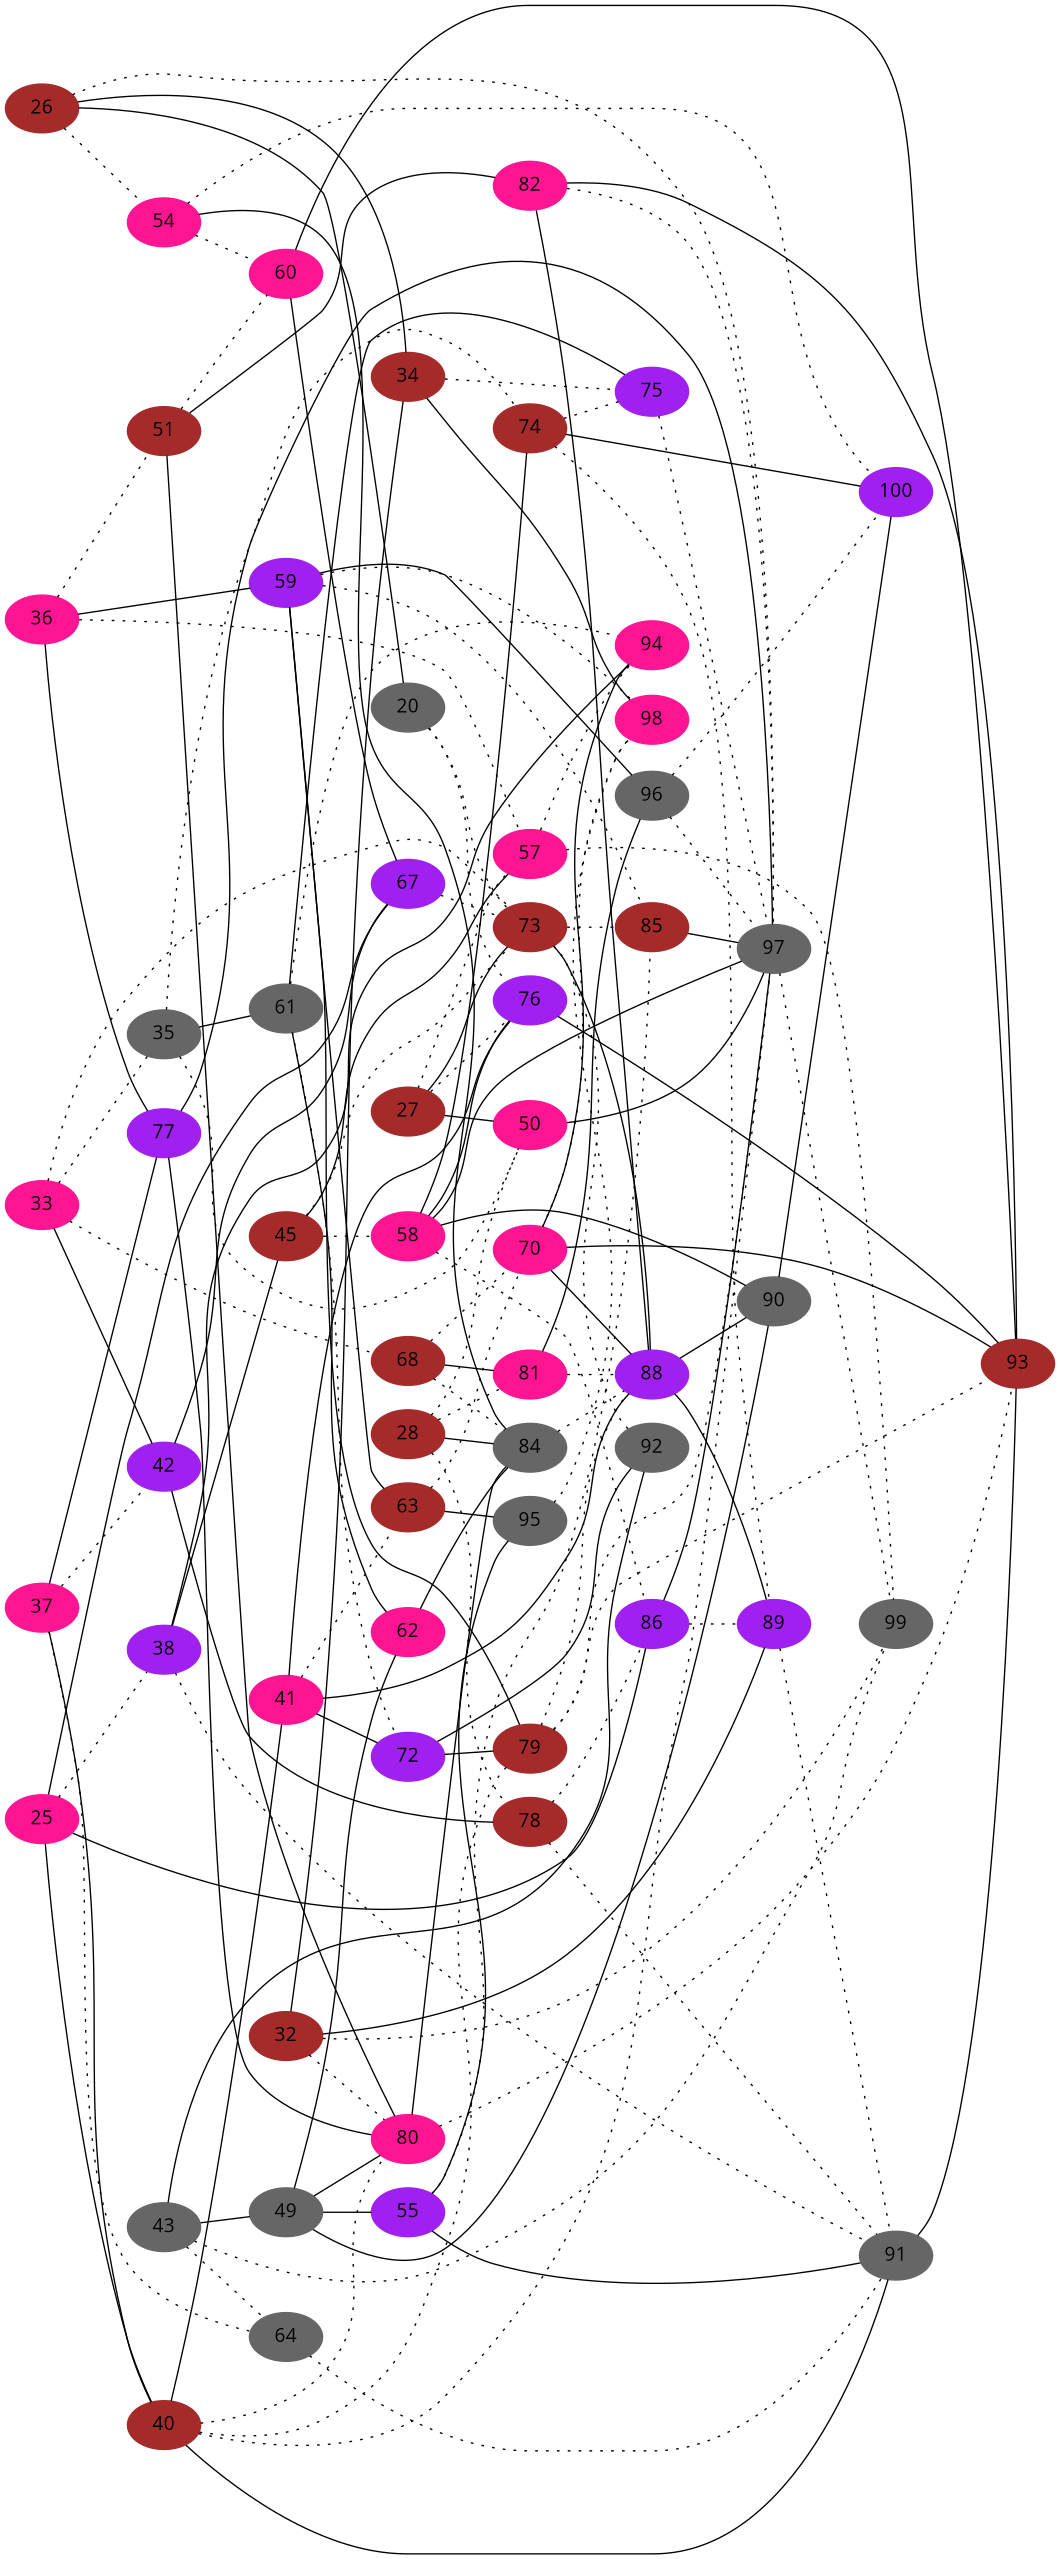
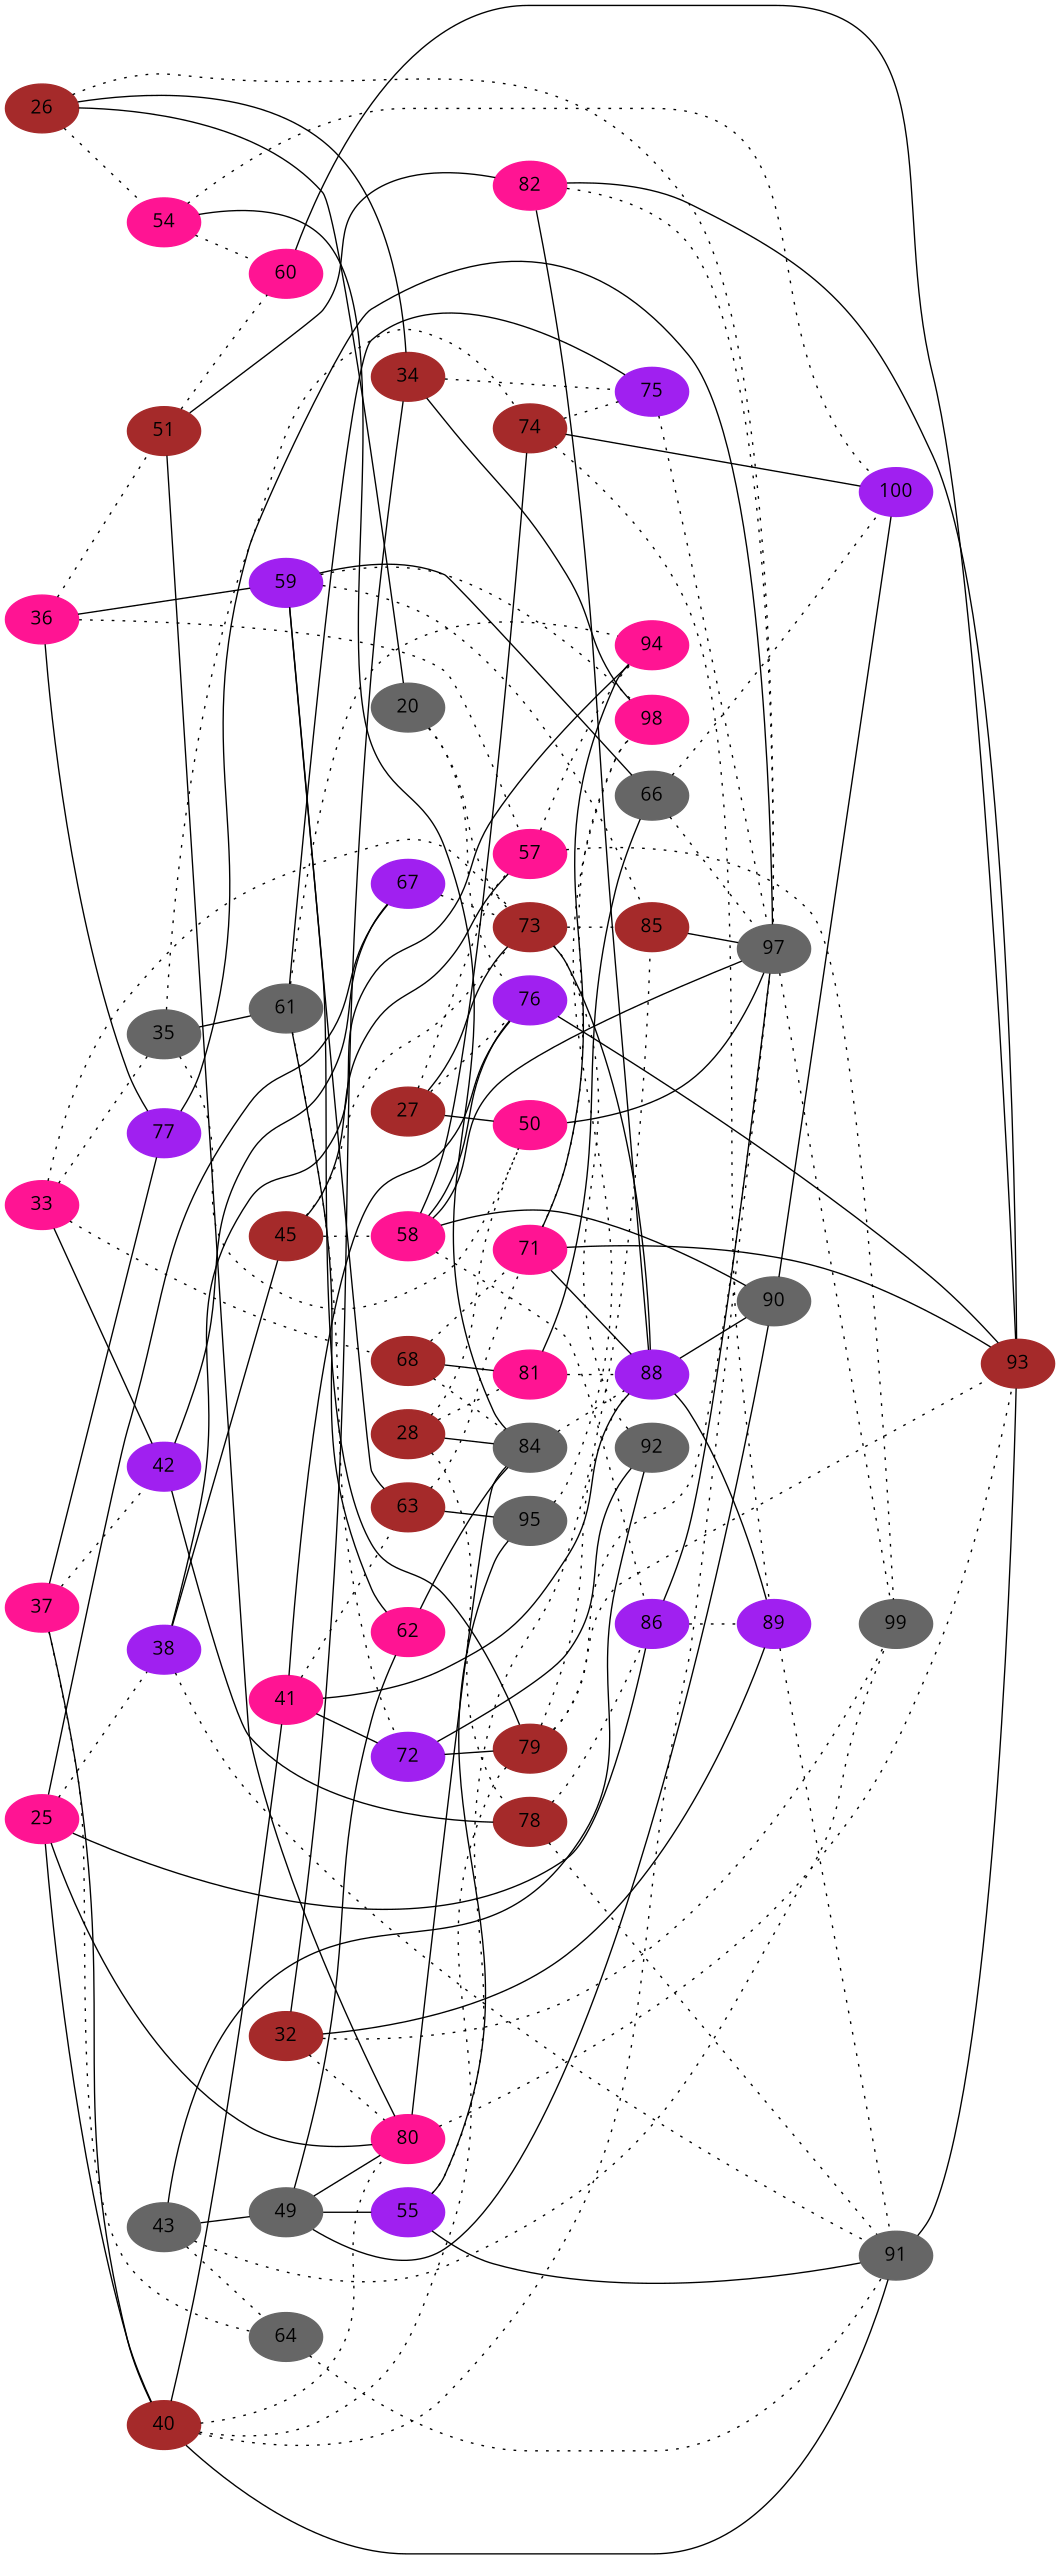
(337, 610) -> none
(652, 796) -> (652, 796)
(530, 1250) -> (530, 1250)
(209, 1686) -> (165, 2052)
